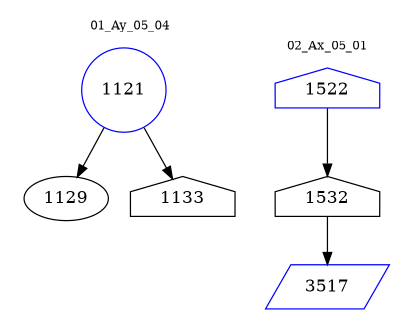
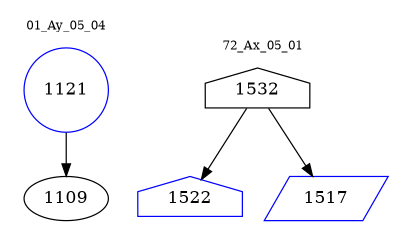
(327, 47) -> (263, 47)
(327, 136) -> (227, 139)
(66, 199) -> (66, 199)
(183, 199) -> none
(327, 287) -> (326, 199)
